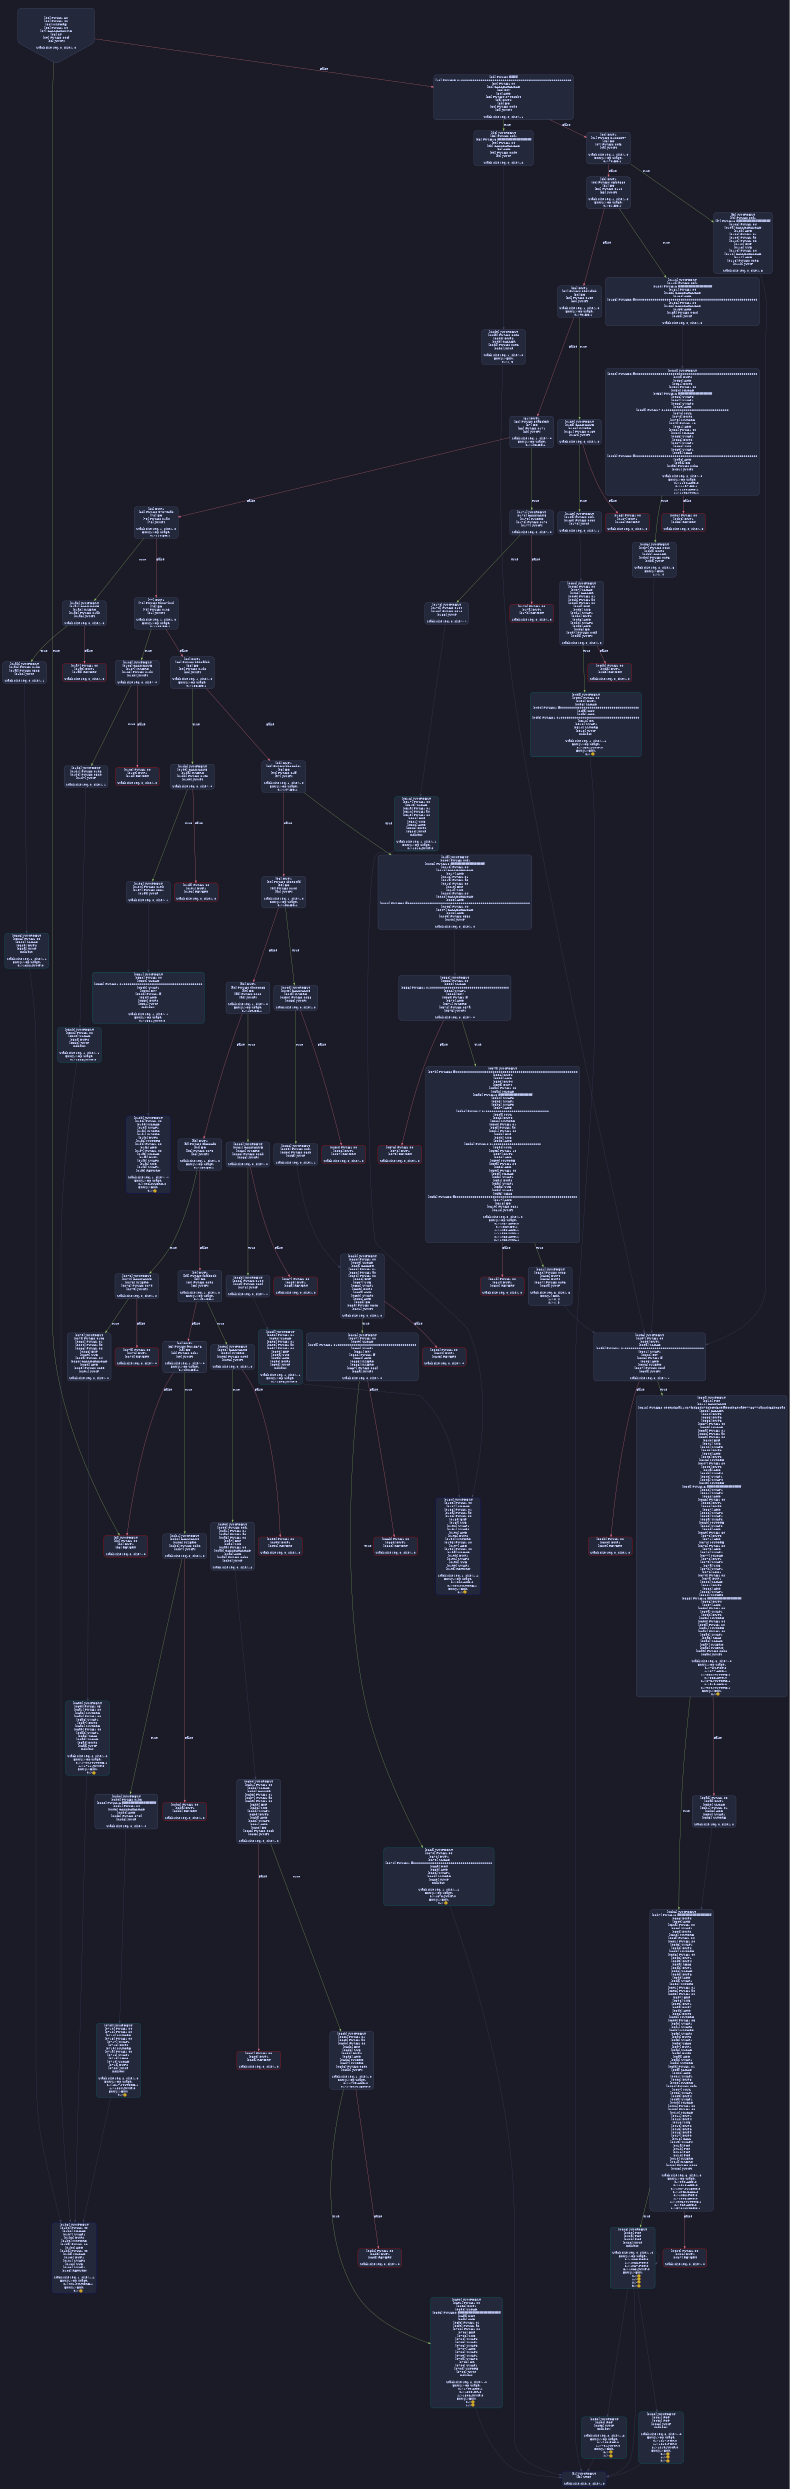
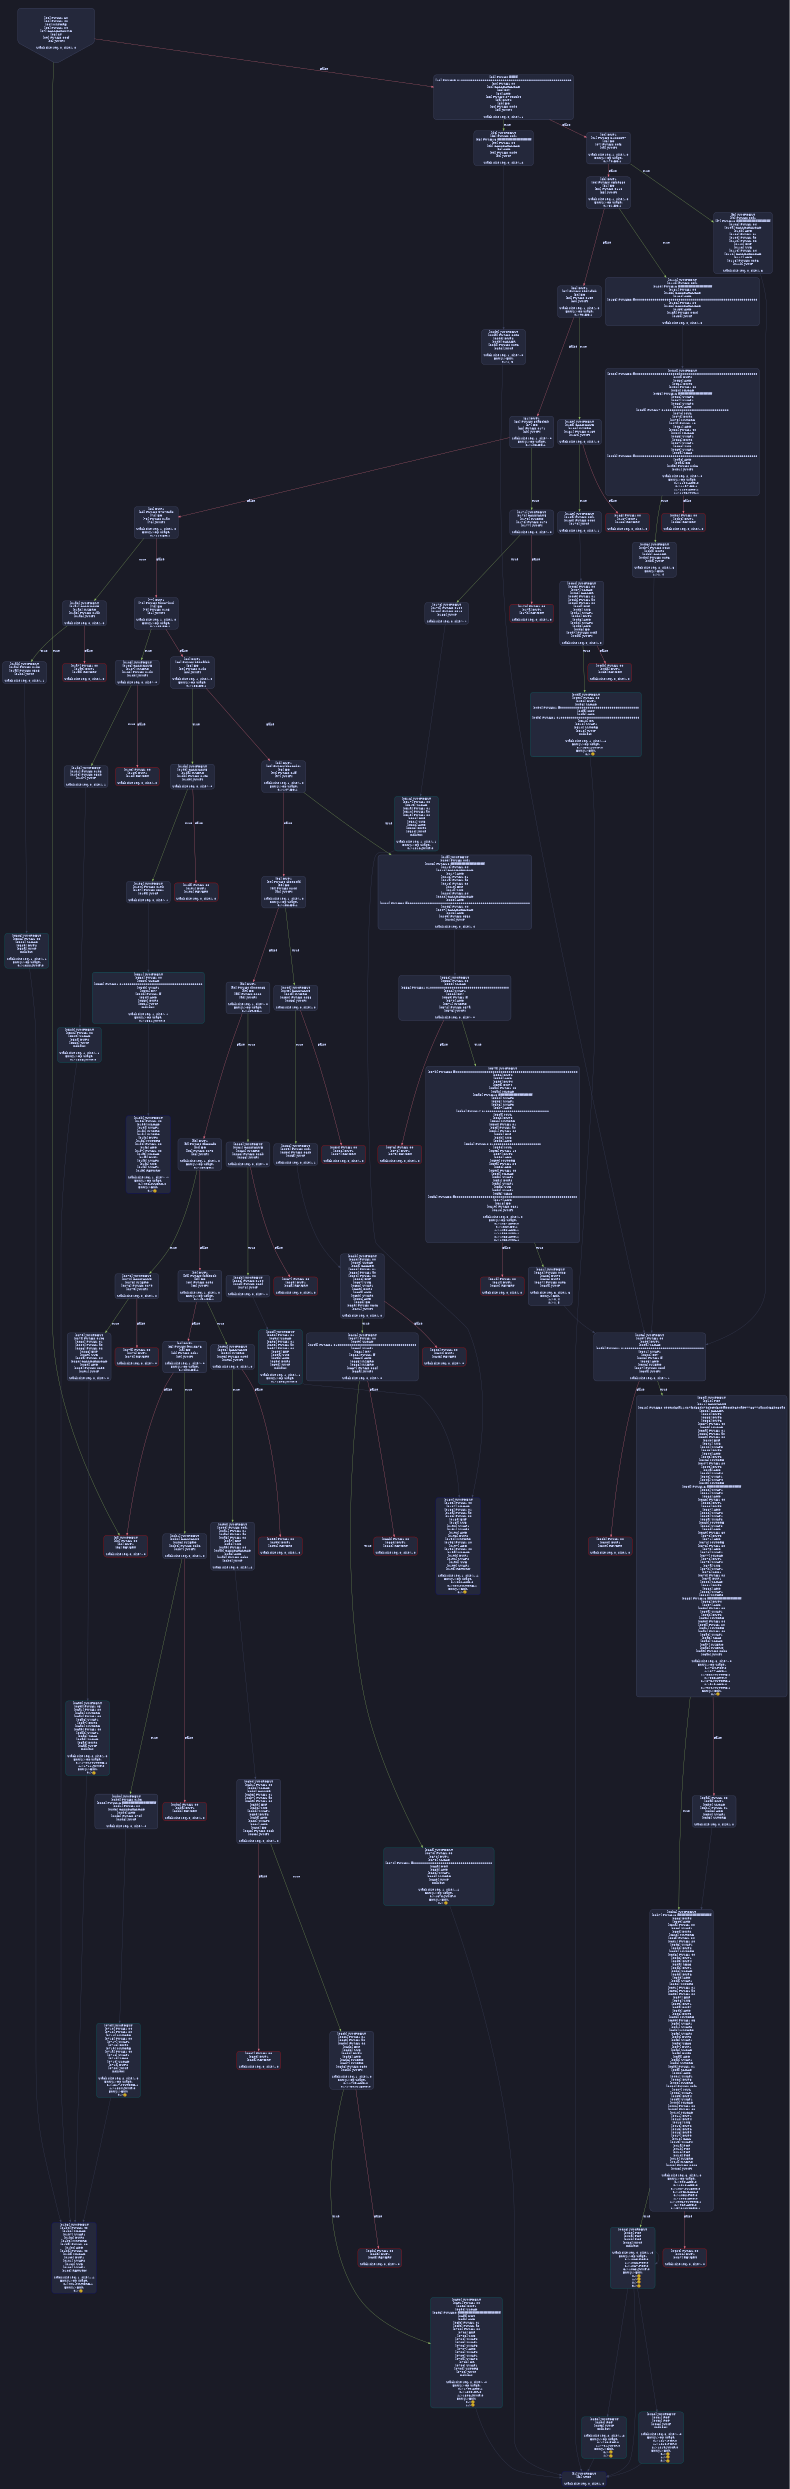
(584, 2479) -> (584, 2479)
